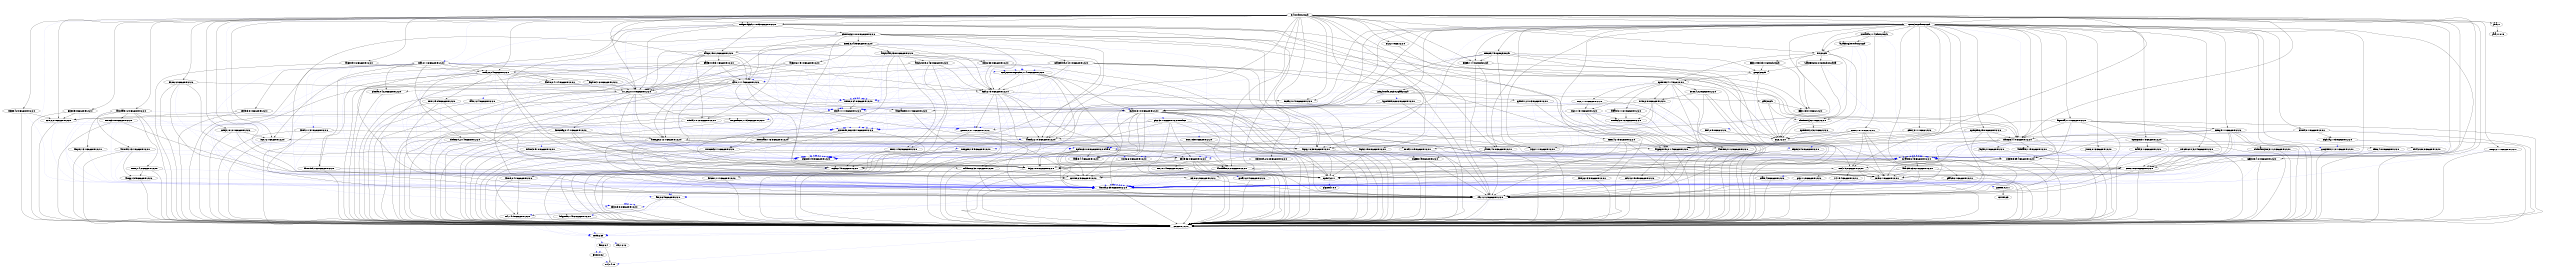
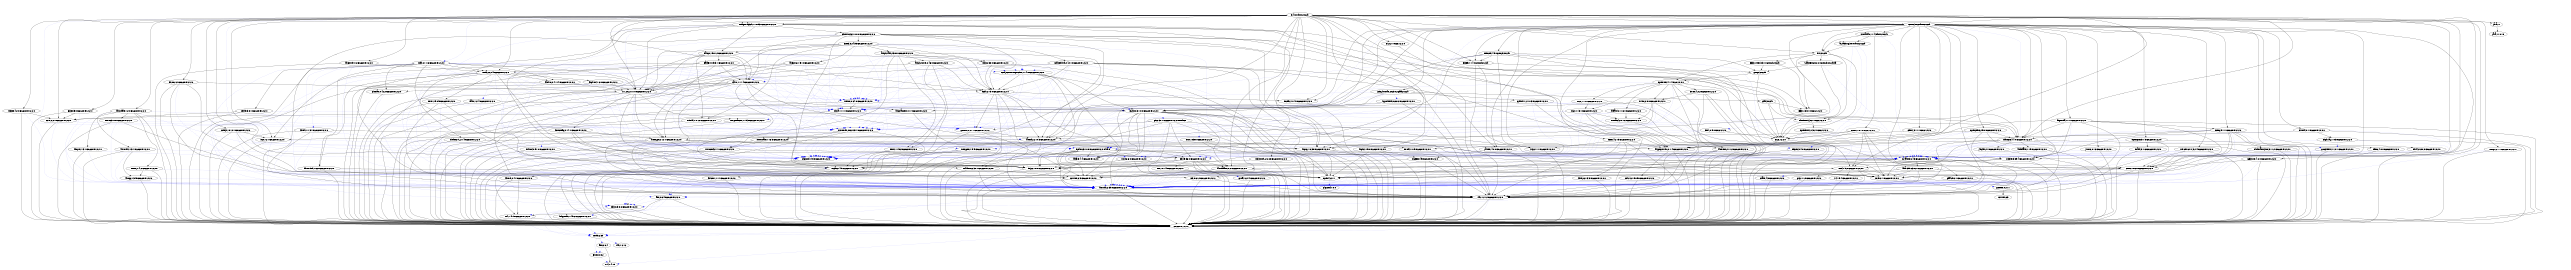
(860, 189) -> (860, 189)
